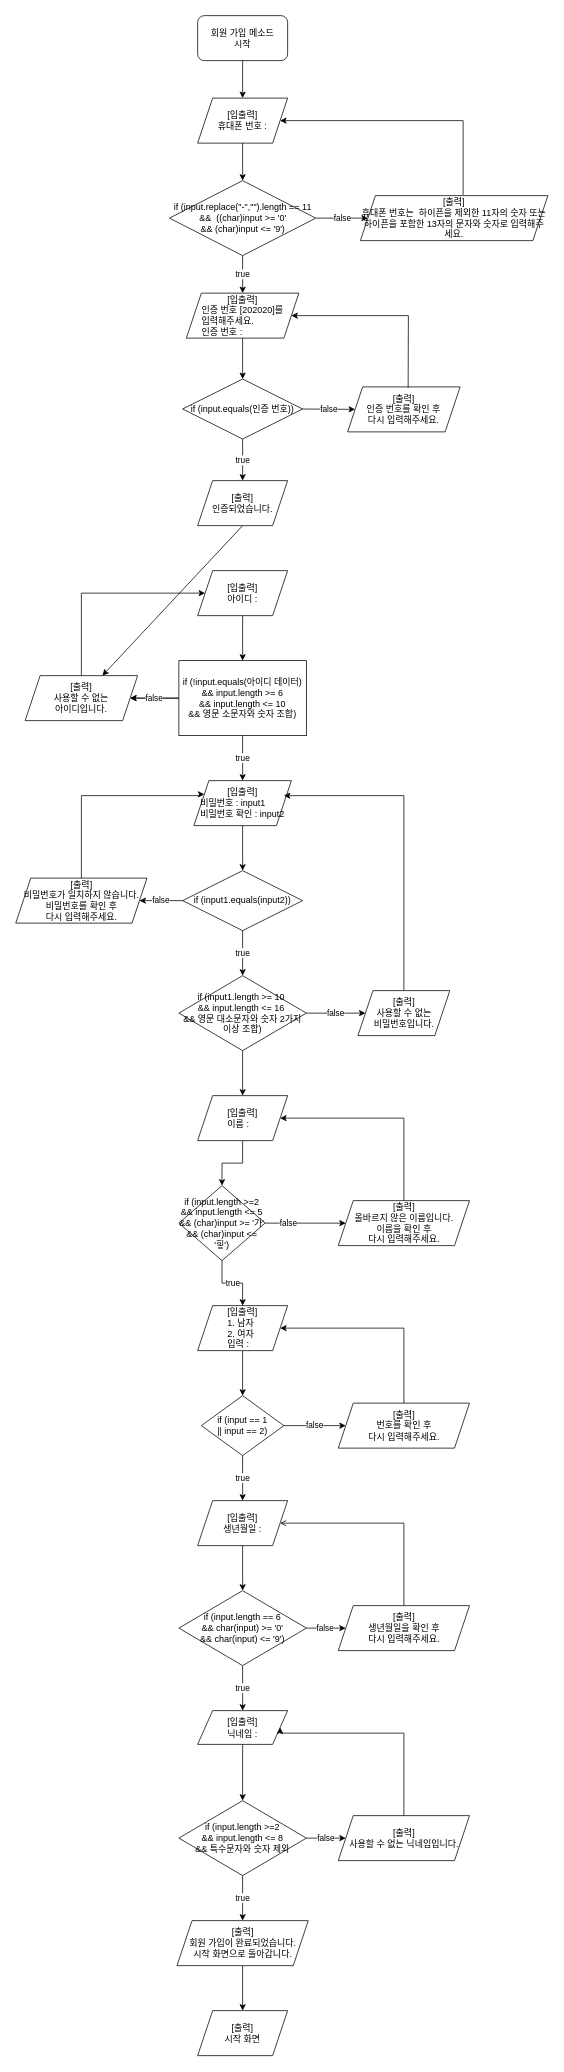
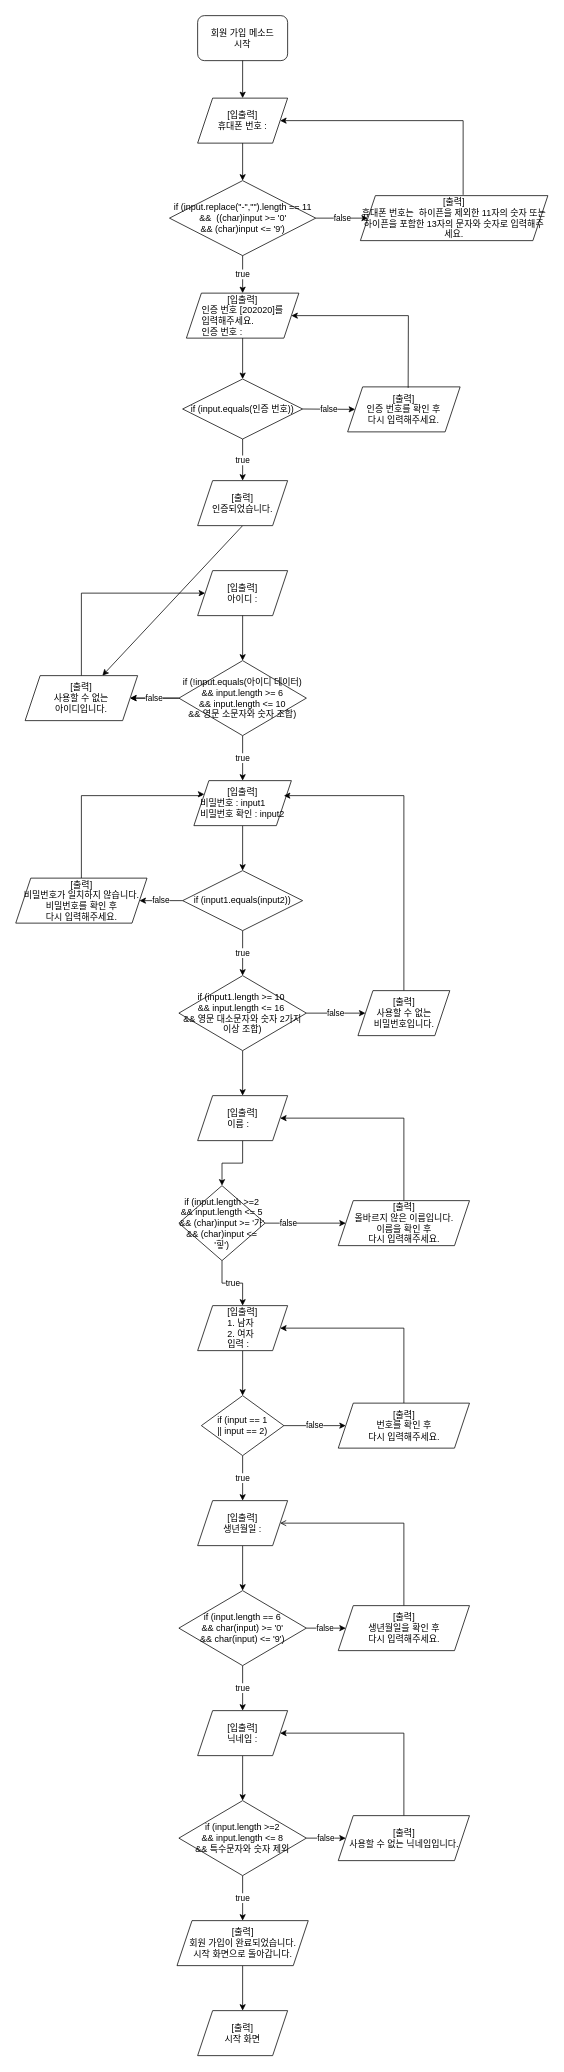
(243, 698) -> (243, 698)
(243, 1727) -> (243, 1733)
